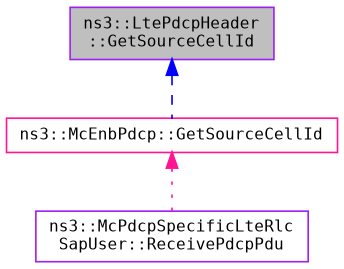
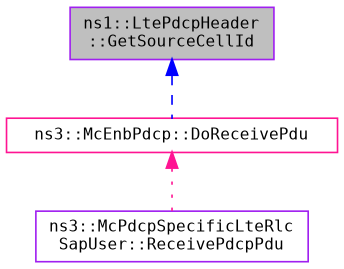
(172, 33) -> (172, 33)
(172, 135) -> (172, 135)
